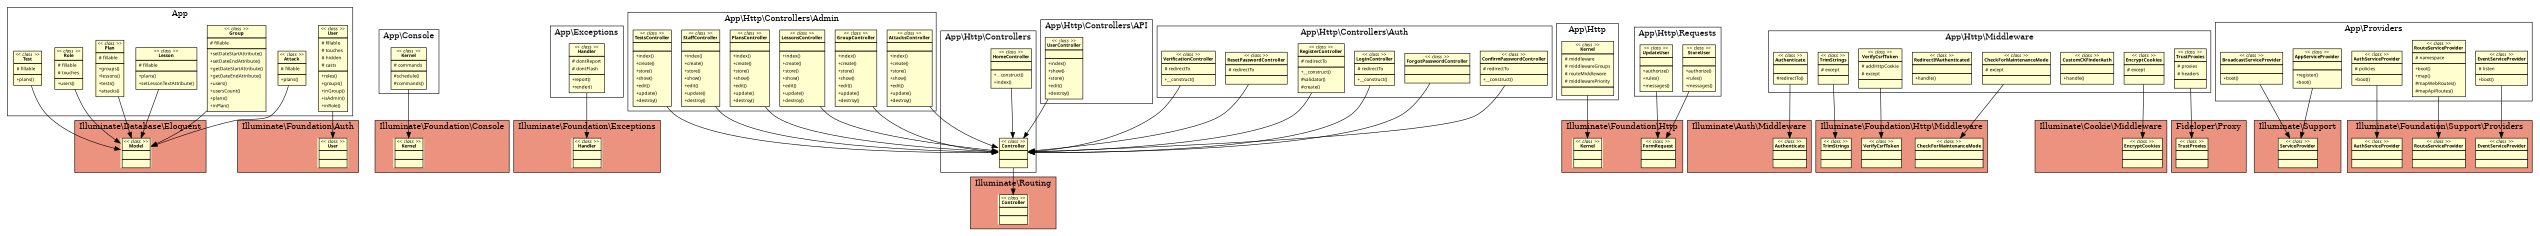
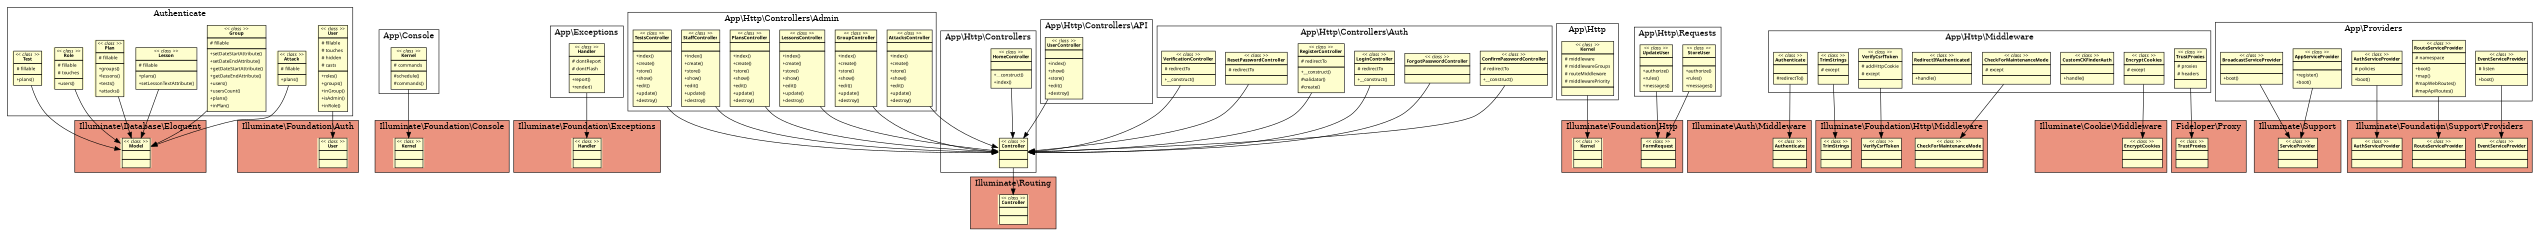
(180, 14) -> (180, 14)
